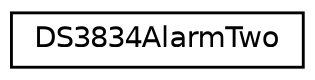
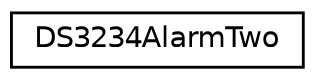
(157, 40) -> (157, 40)
